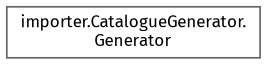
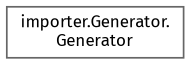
(133, 32) -> (95, 32)
